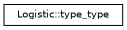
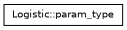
(63, 15) -> (63, 15)
